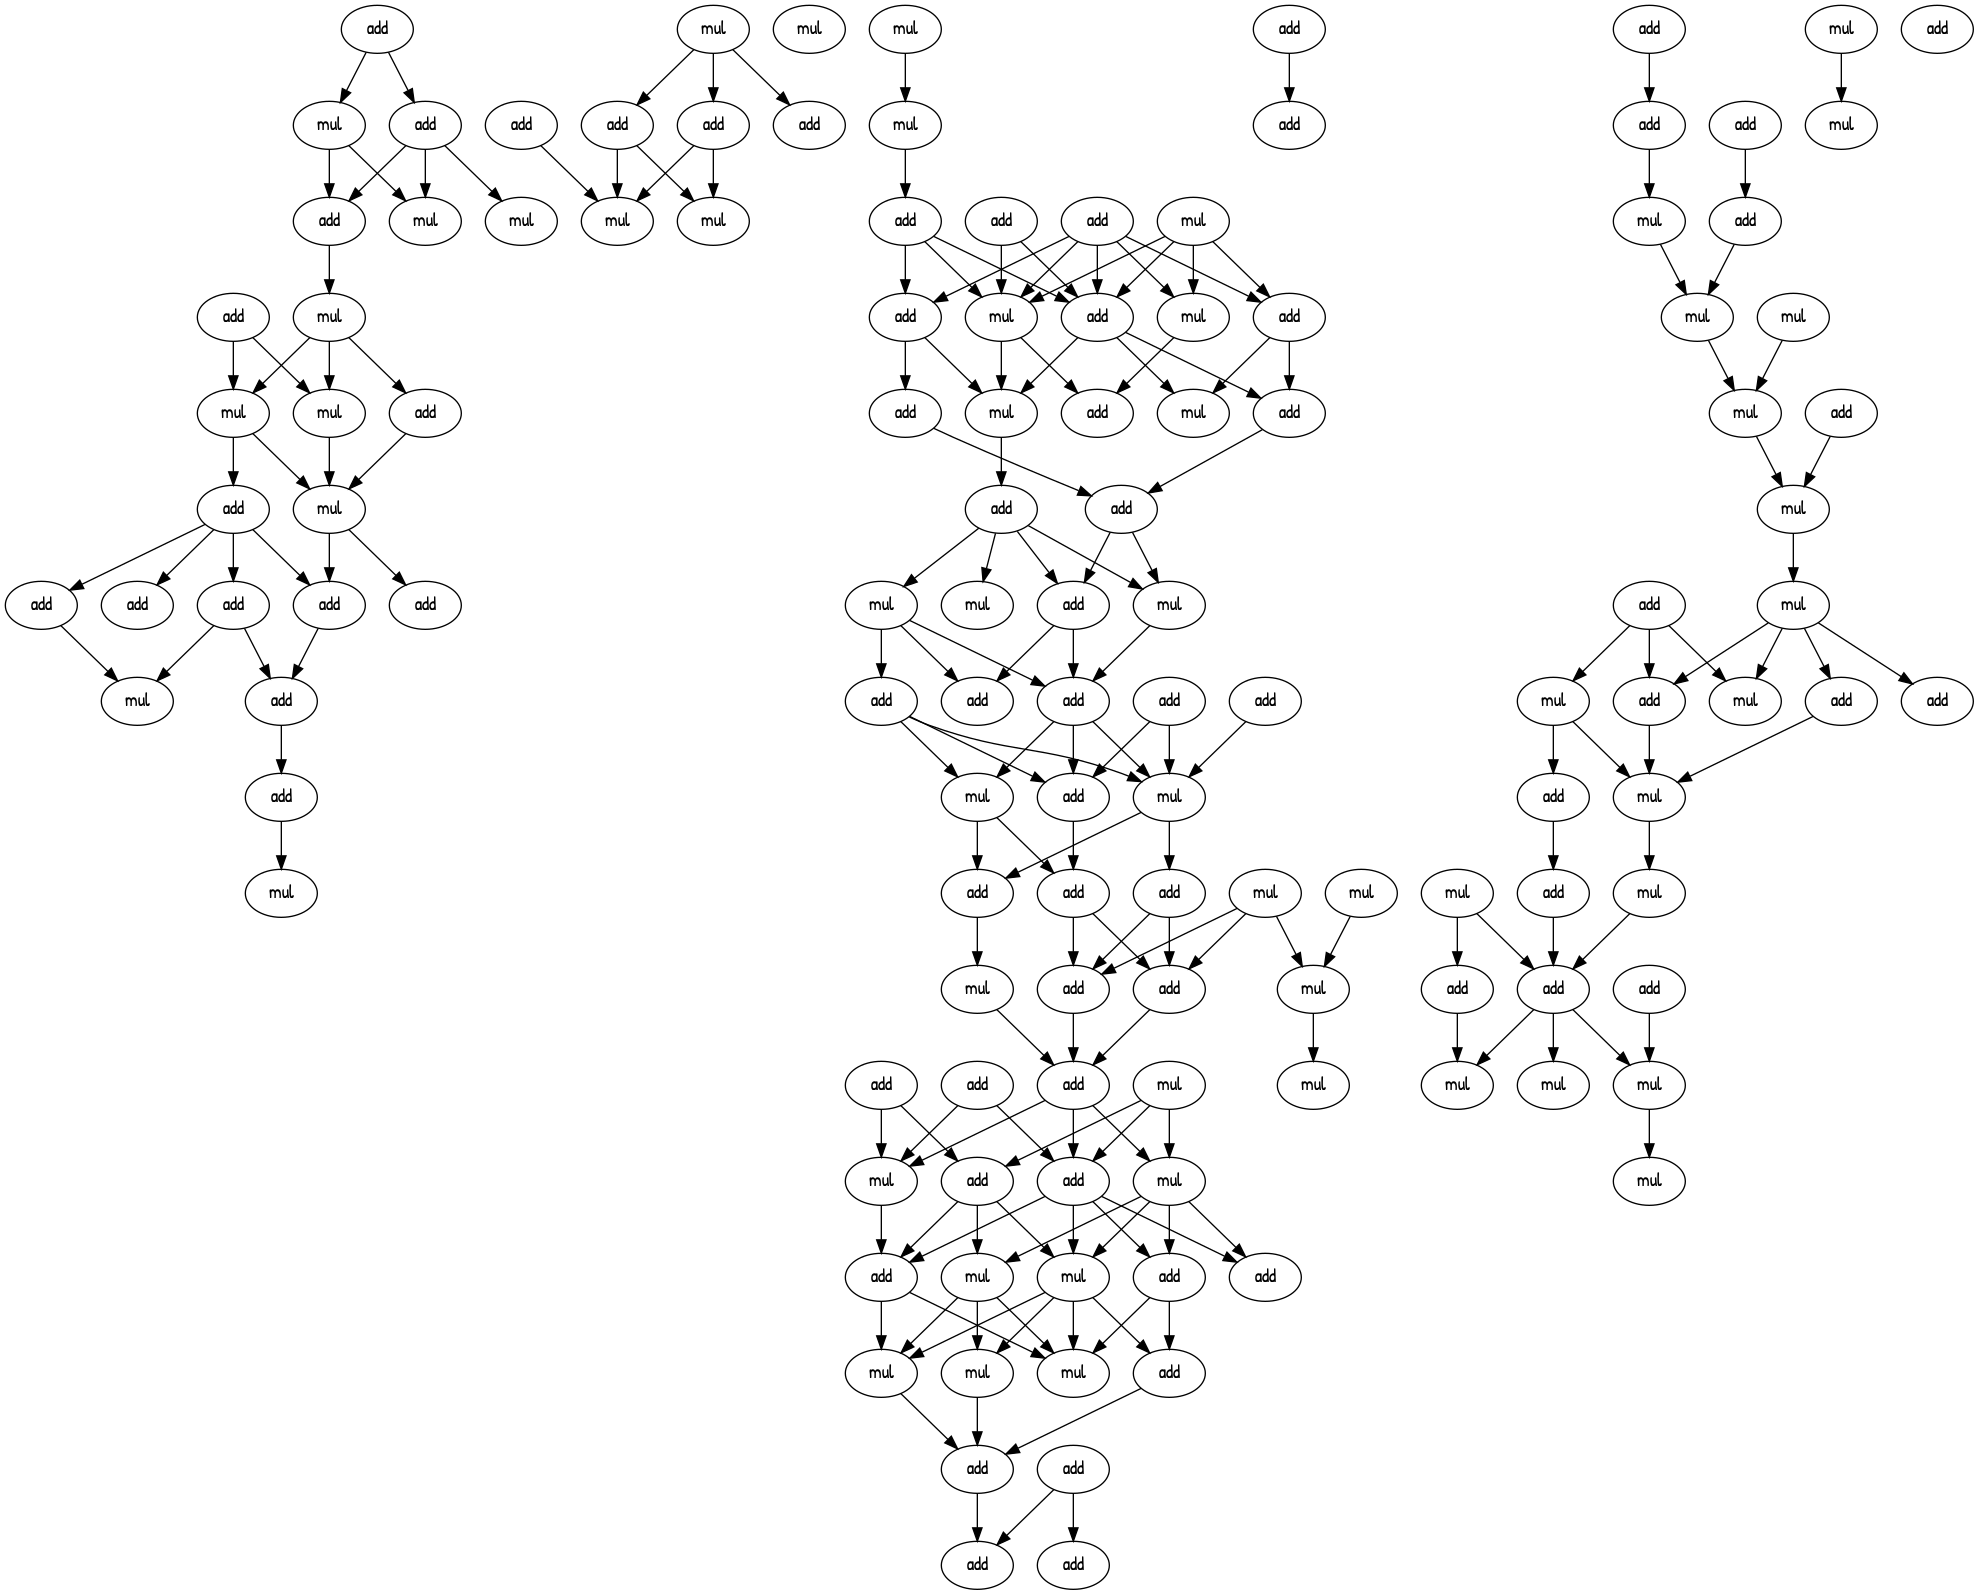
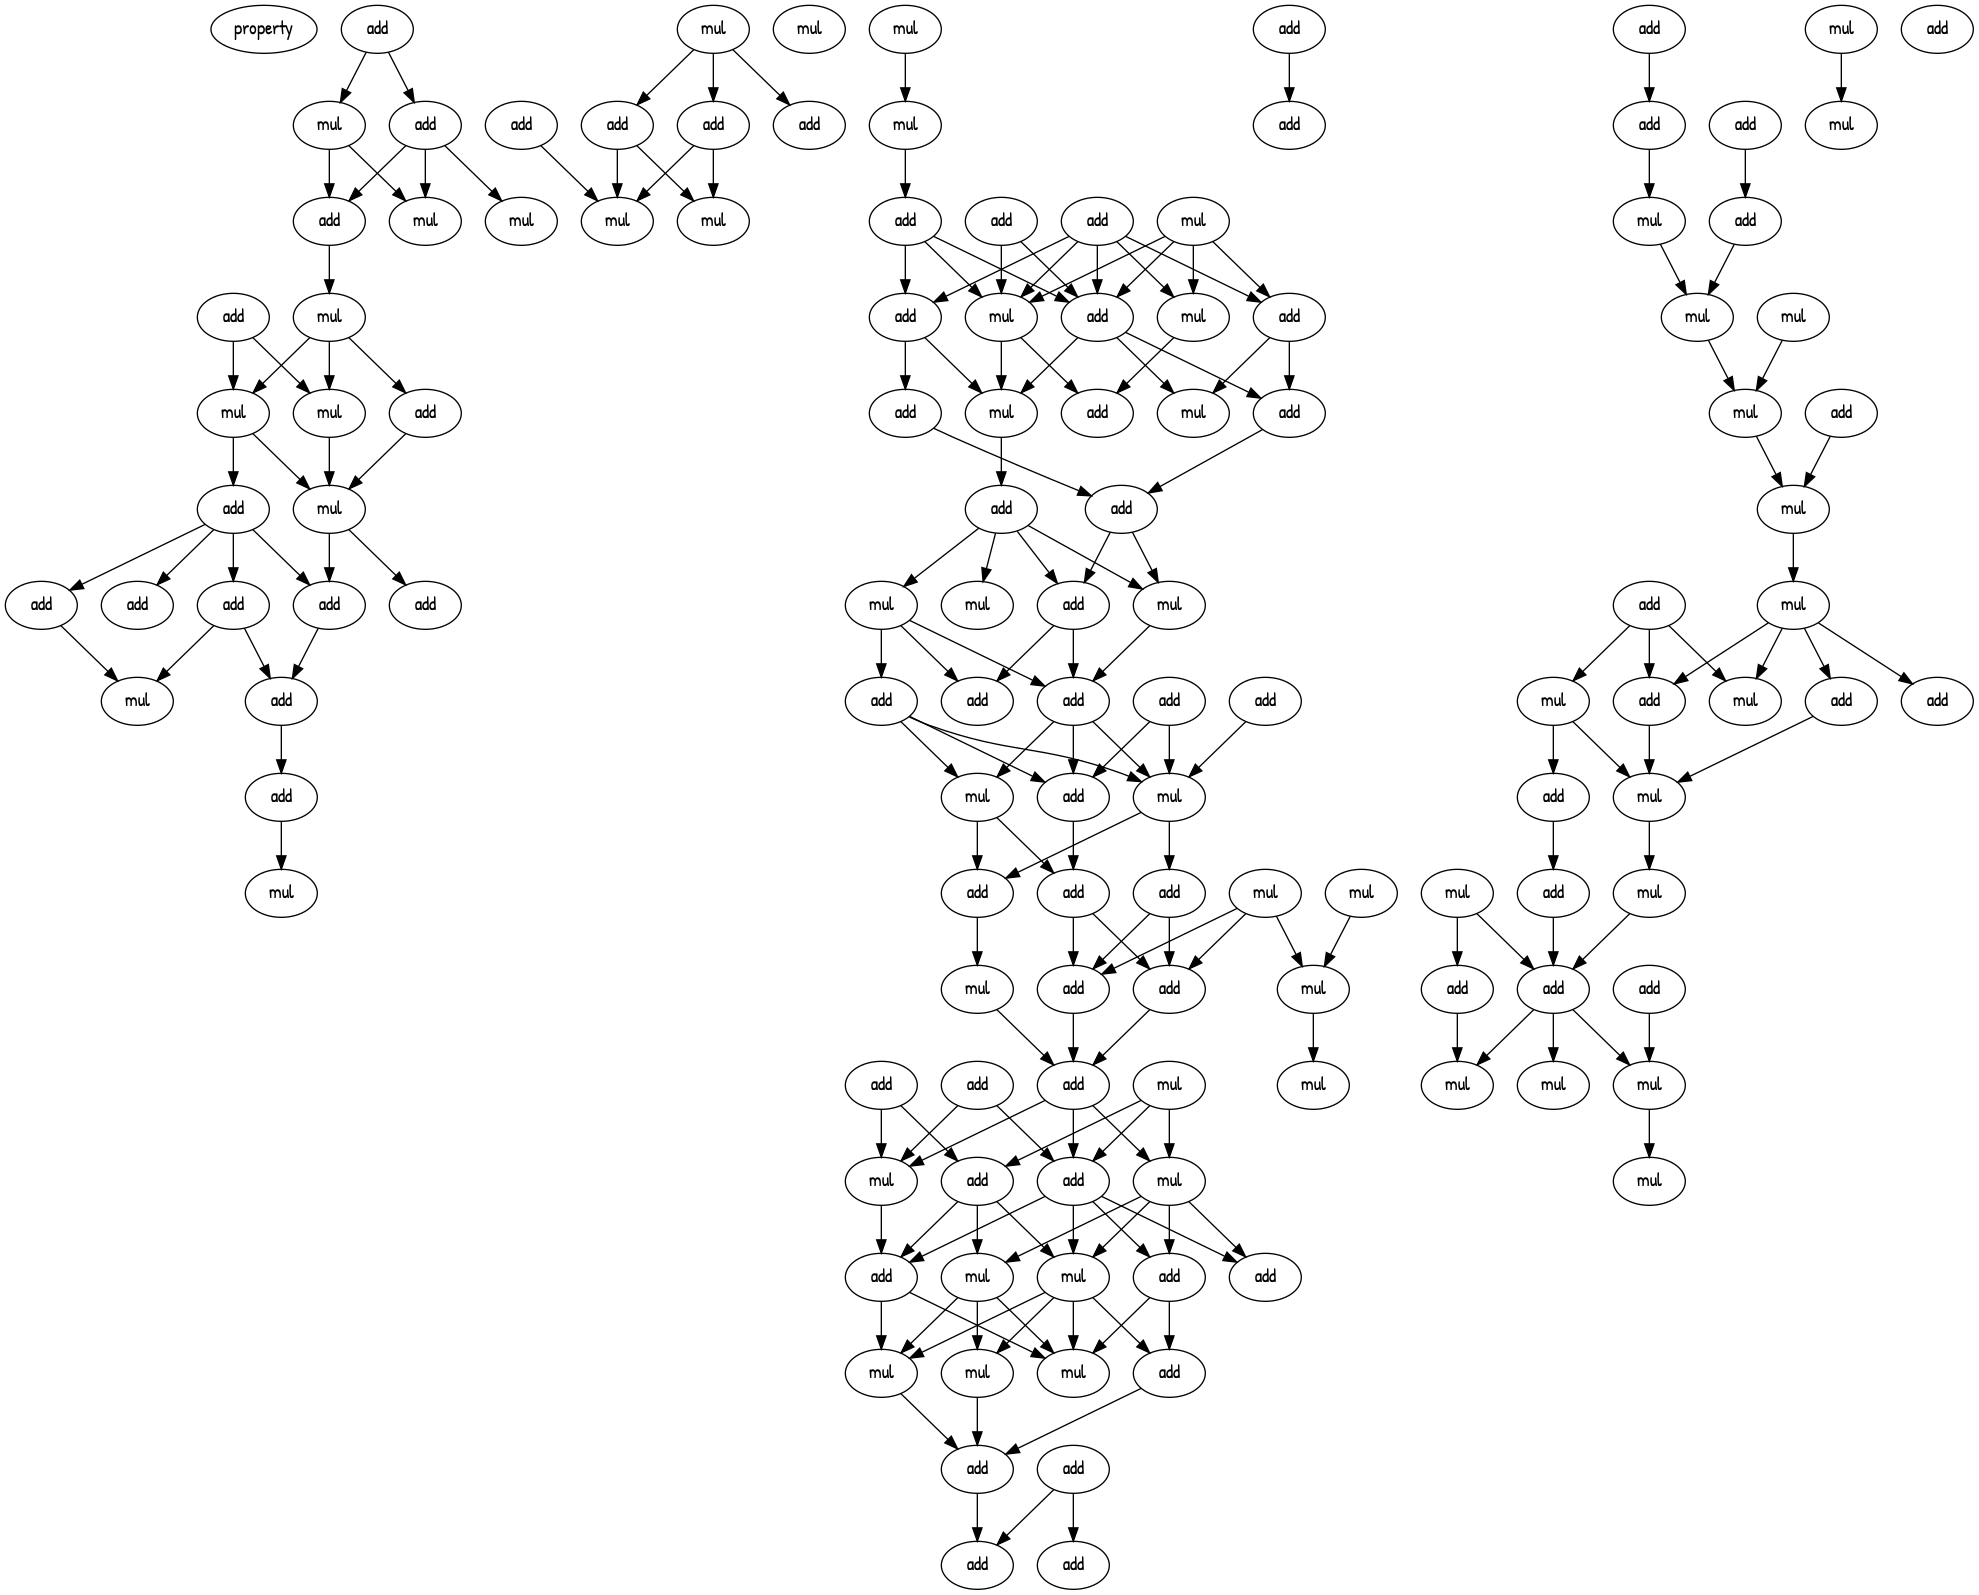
none -> (264, 29)
